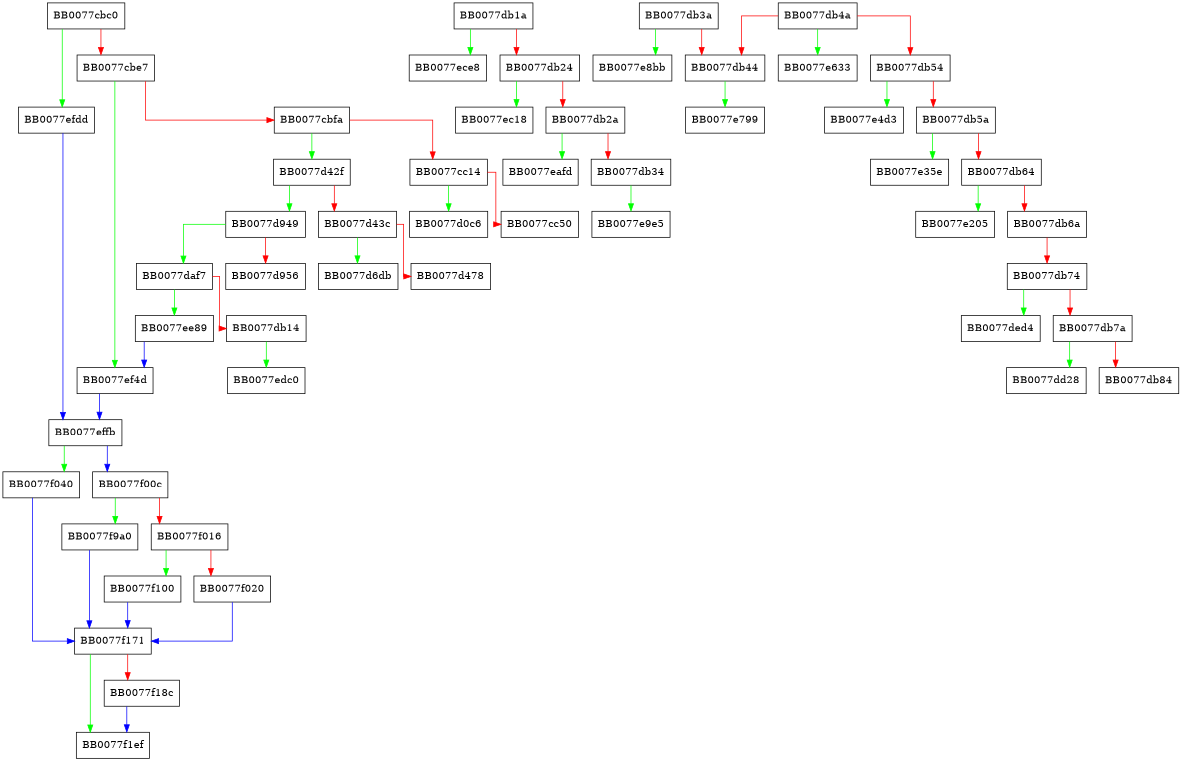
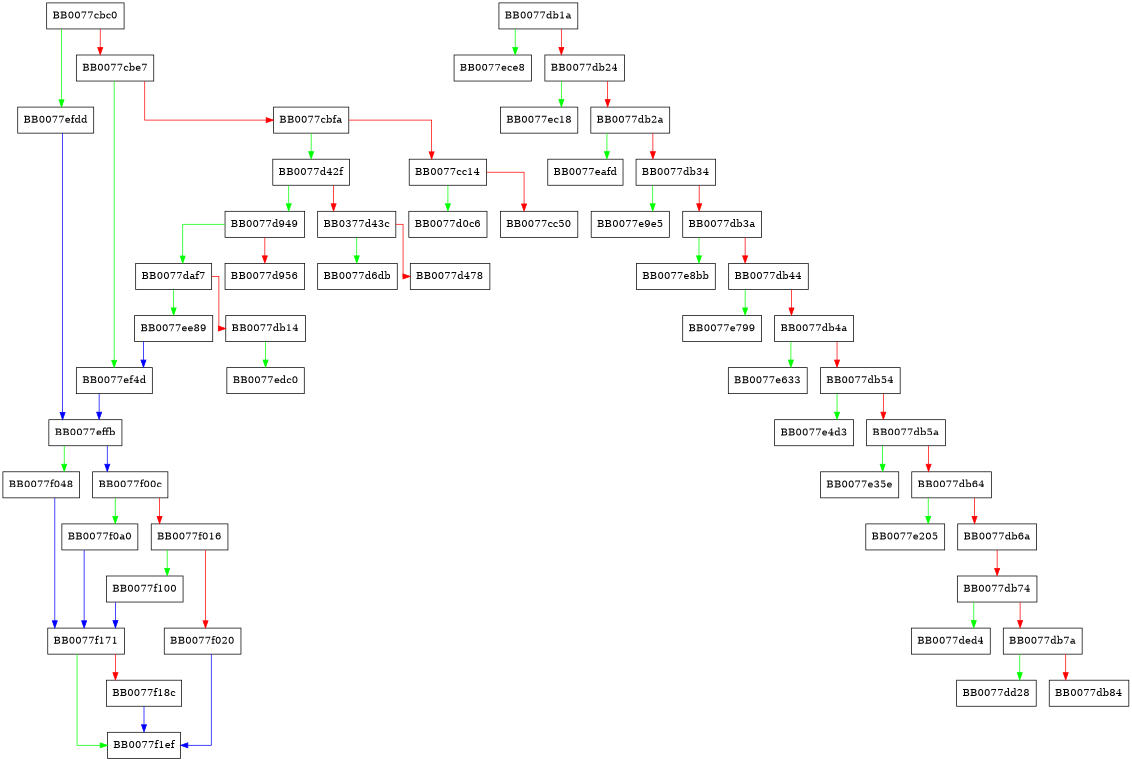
(744, 16) -> (791, 299)
none -> (699, 195)
(357, 224) -> (357, 224)
(41, 485) -> (41, 485)
(100, 537) -> (100, 537)
(215, 641) -> (211, 712)
